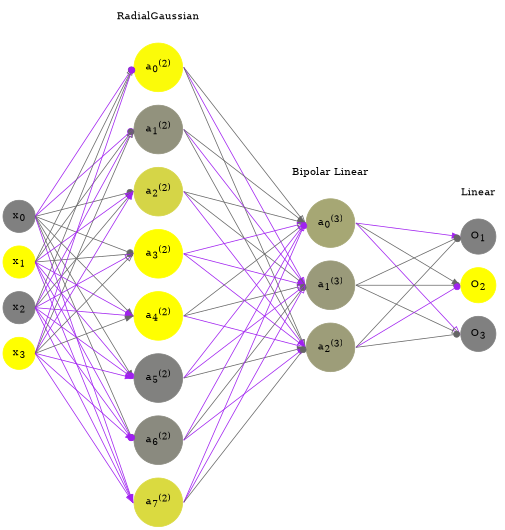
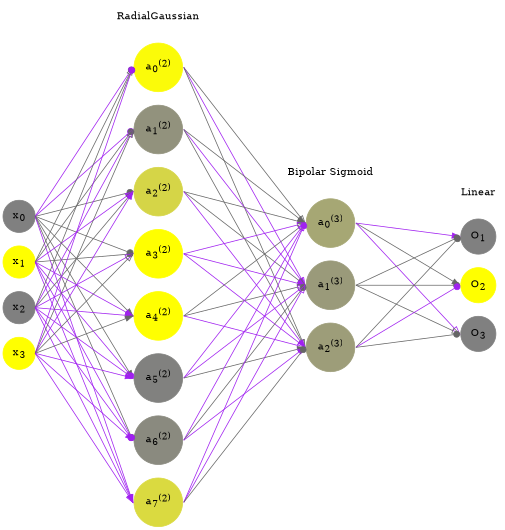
(330, 172) -> (330, 172)
